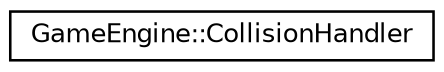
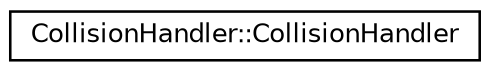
(222, 36) -> (245, 36)
